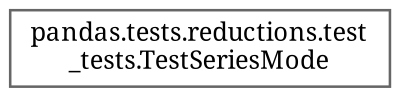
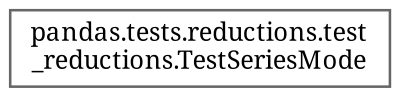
(200, 48) -> (200, 48)
